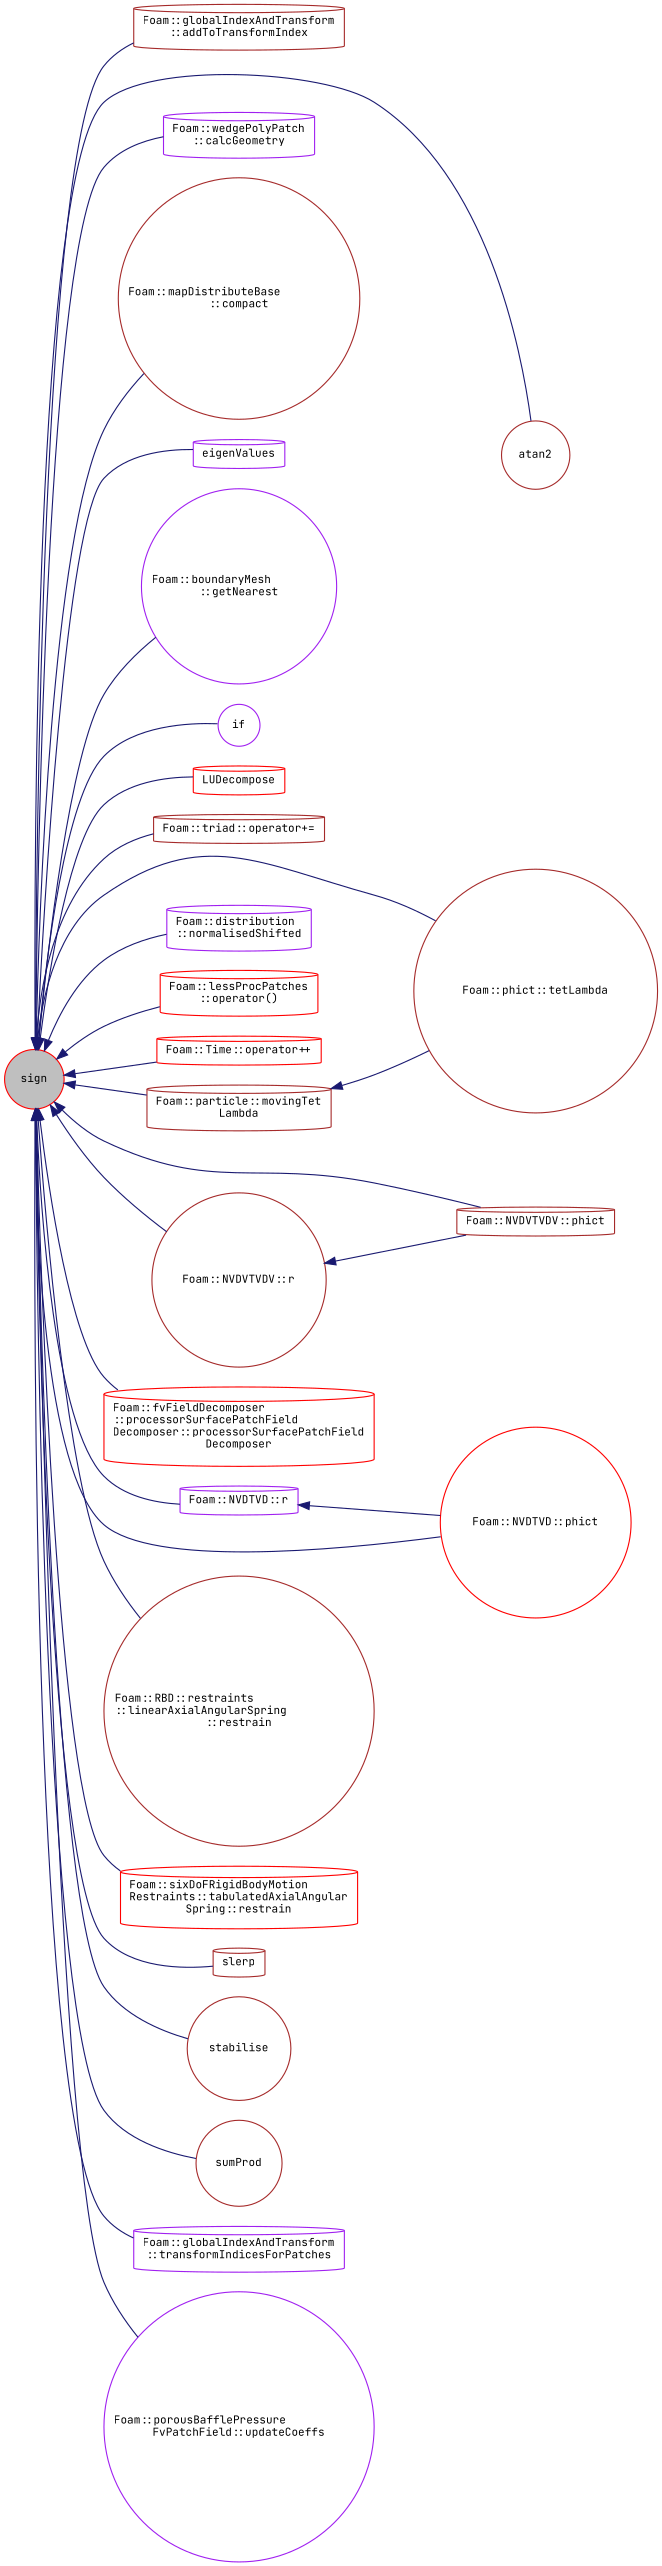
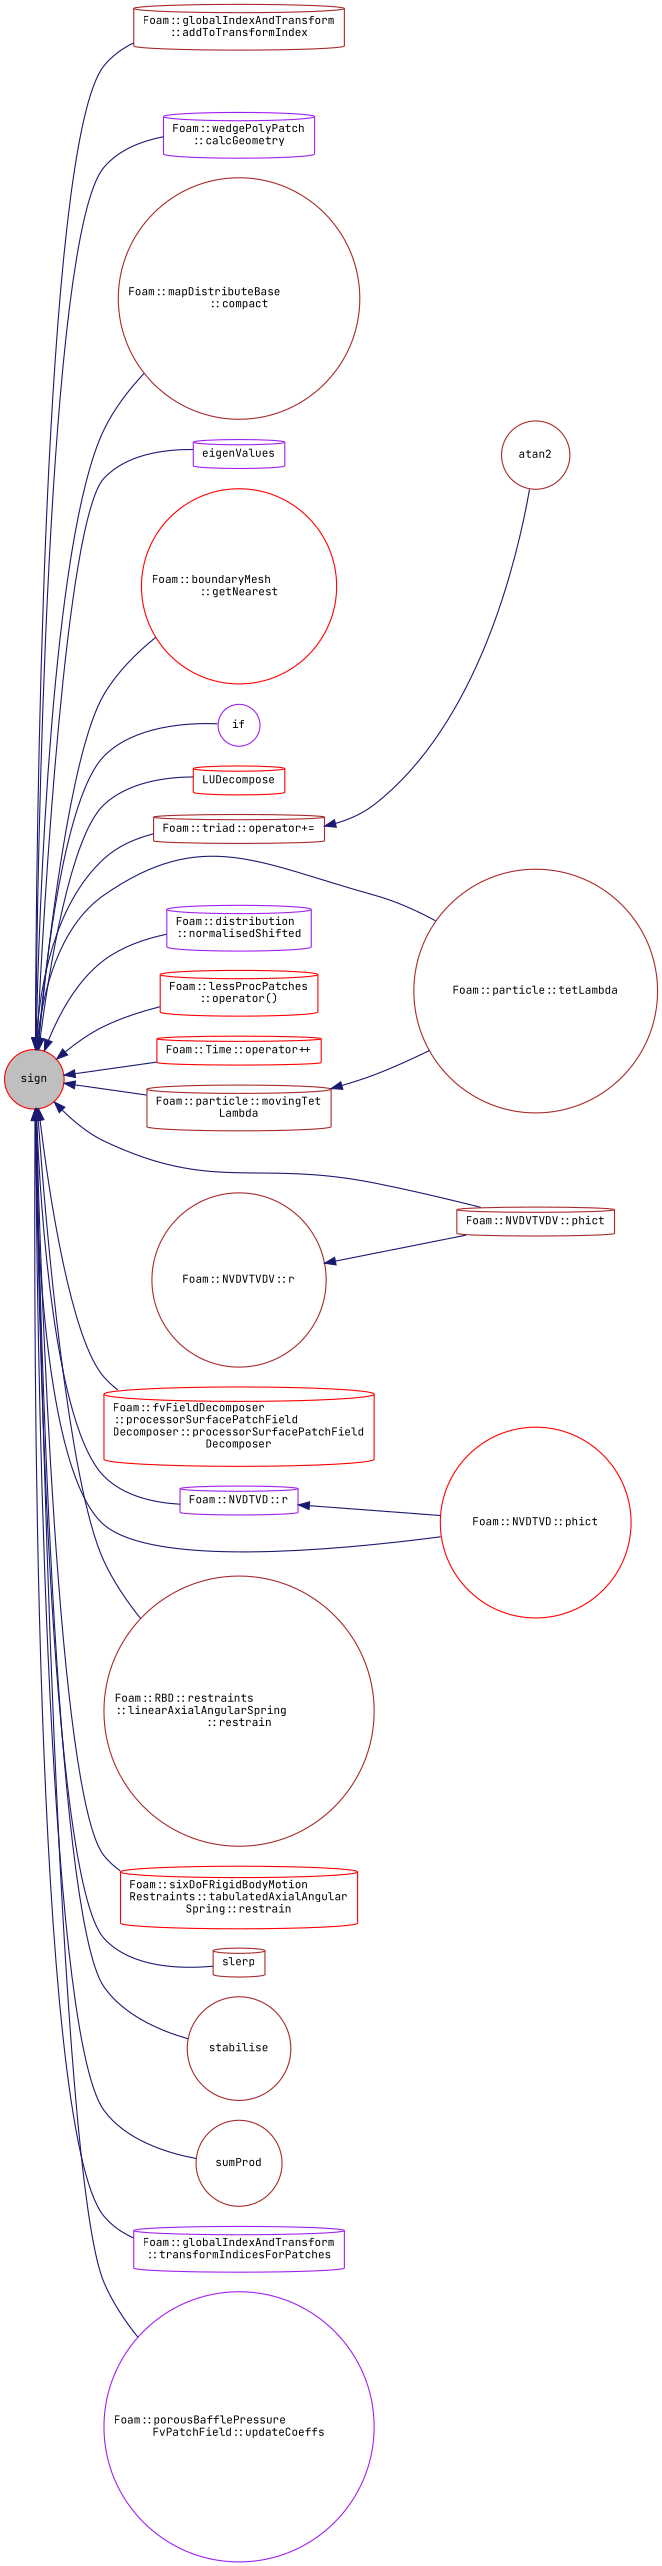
(92, 130) -> (469, 680)
(239, 586) -> (239, 586)
(536, 991) -> (536, 991)
(106, 1179) -> none
